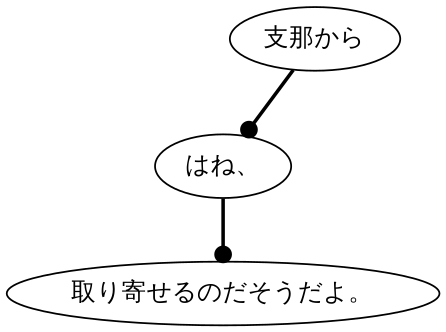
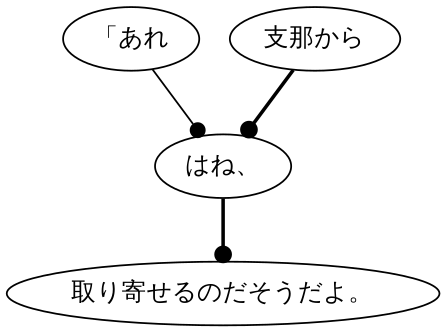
none -> (131, 39)
